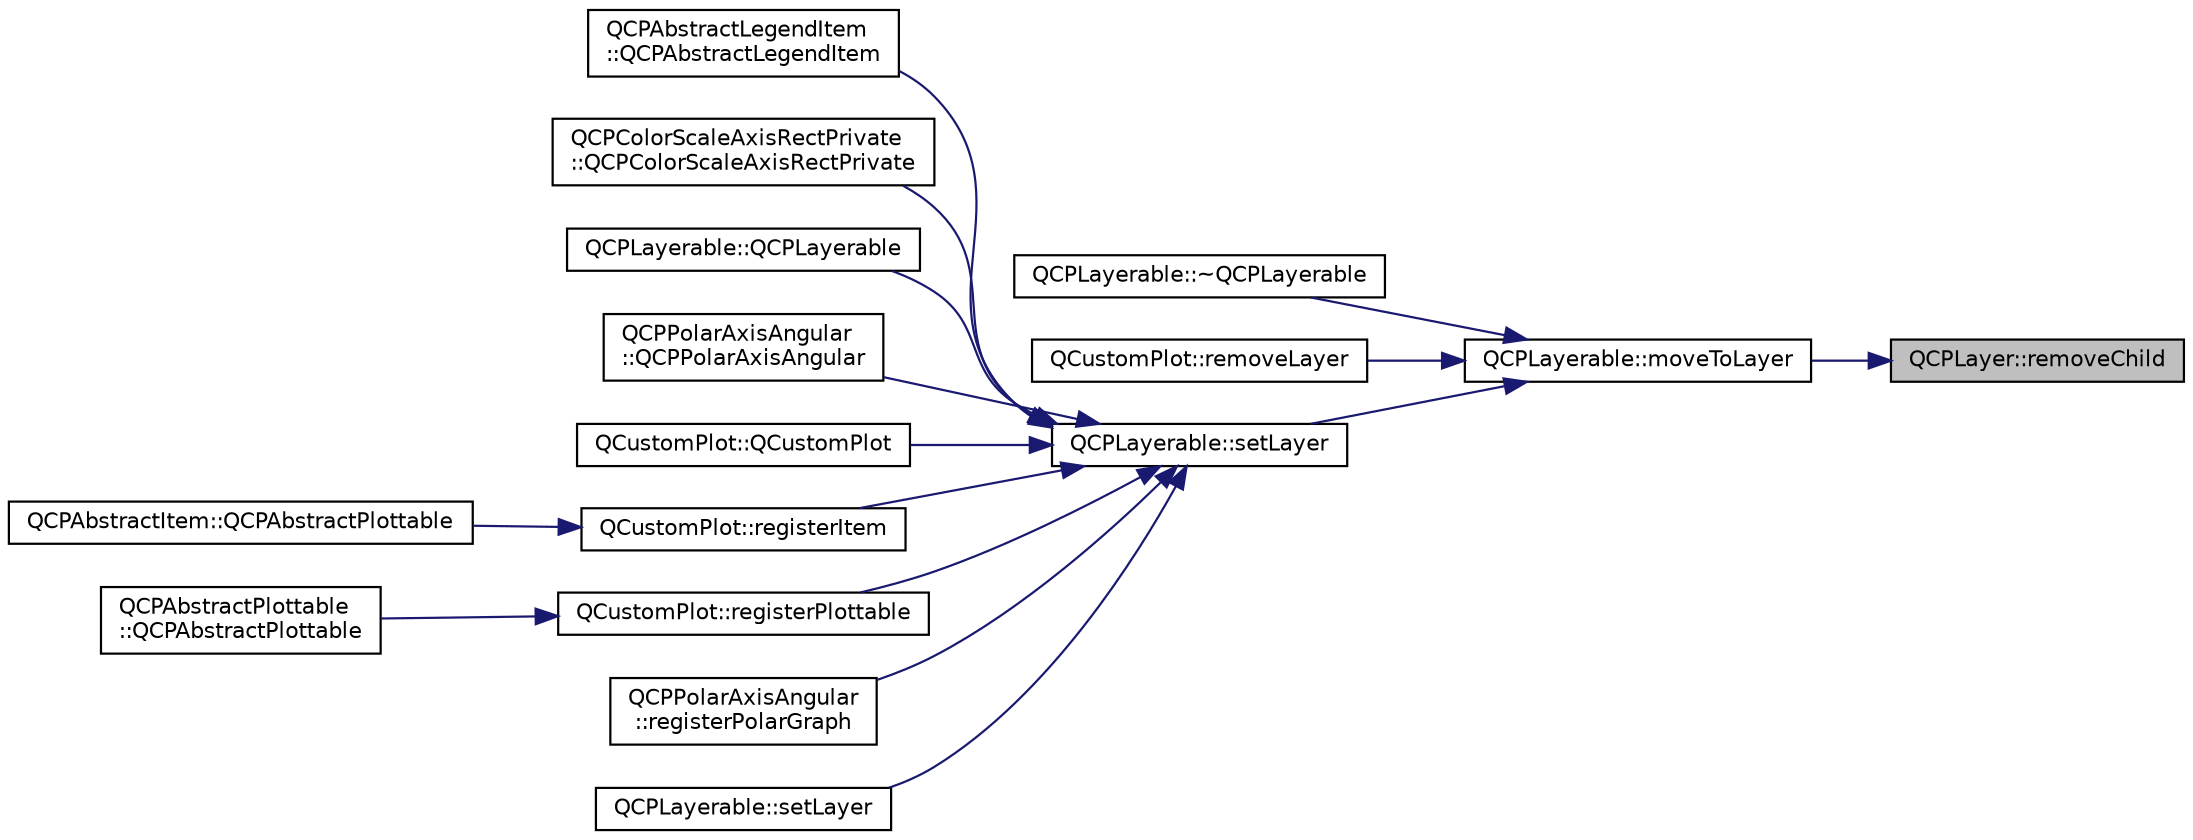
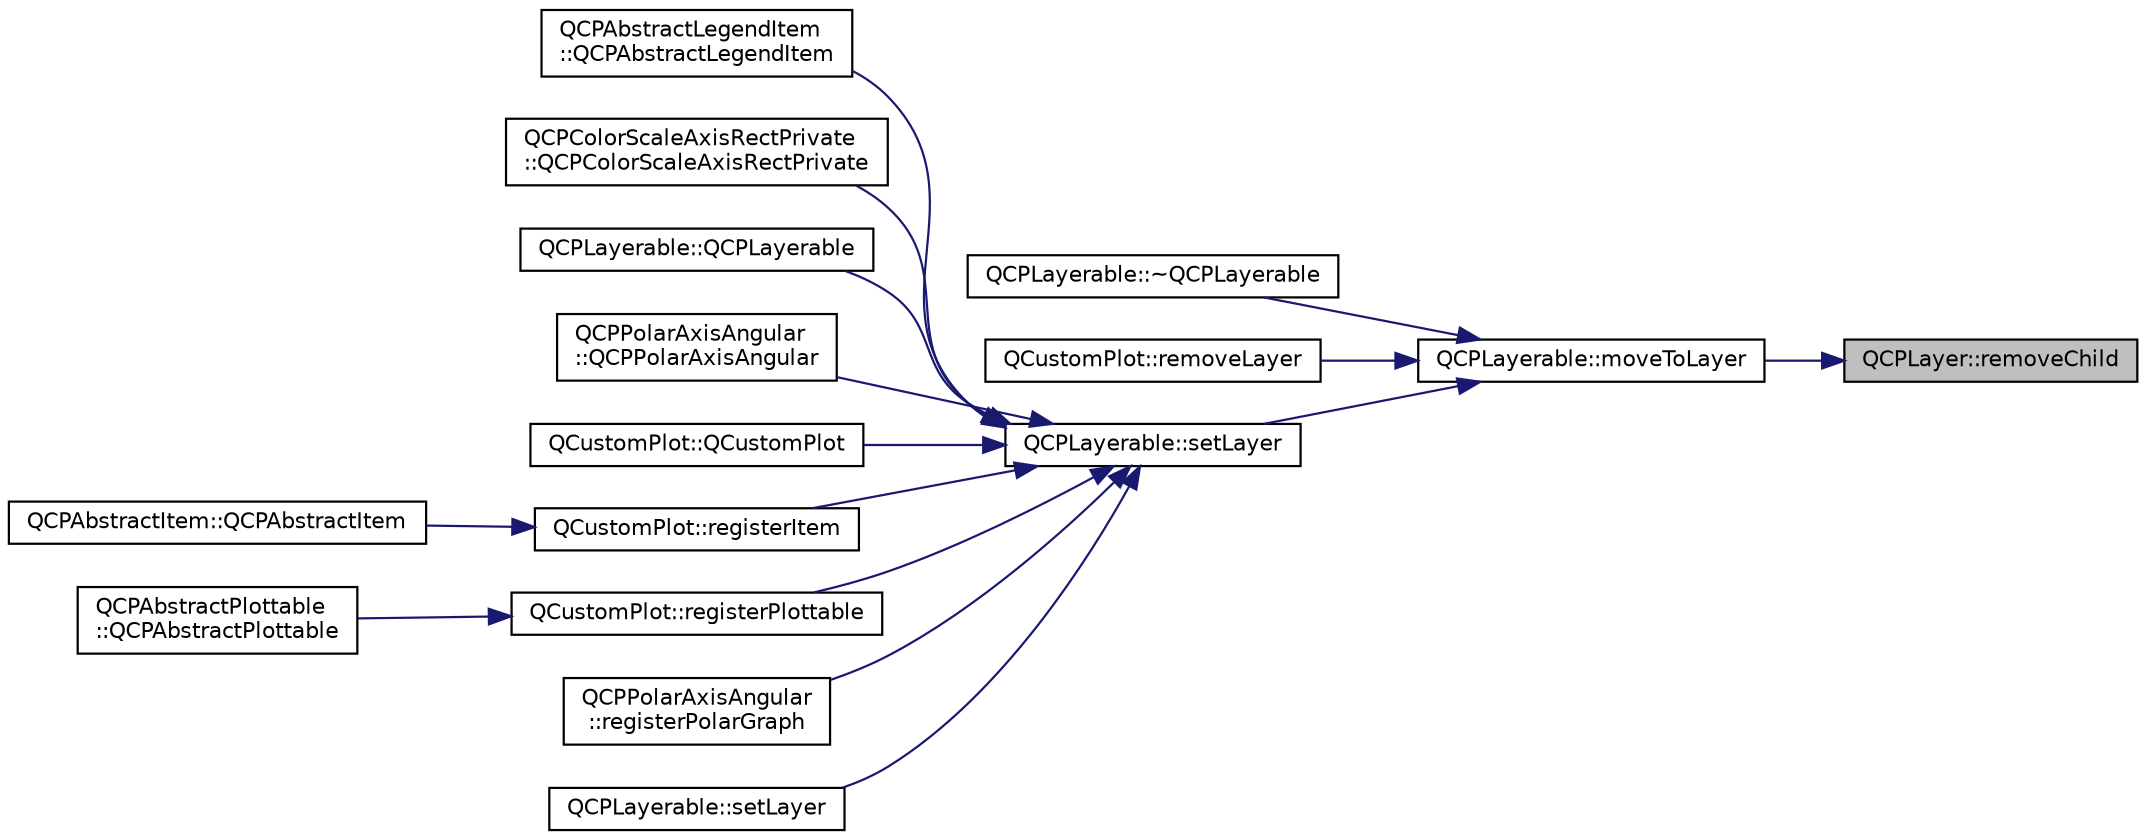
(241, 523) -> (218, 523)
